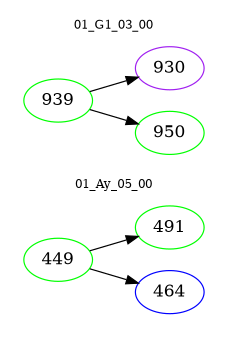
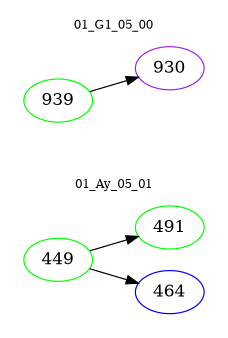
(114, 26) -> (114, 26)
(170, 133) -> none
(114, 185) -> (114, 185)
